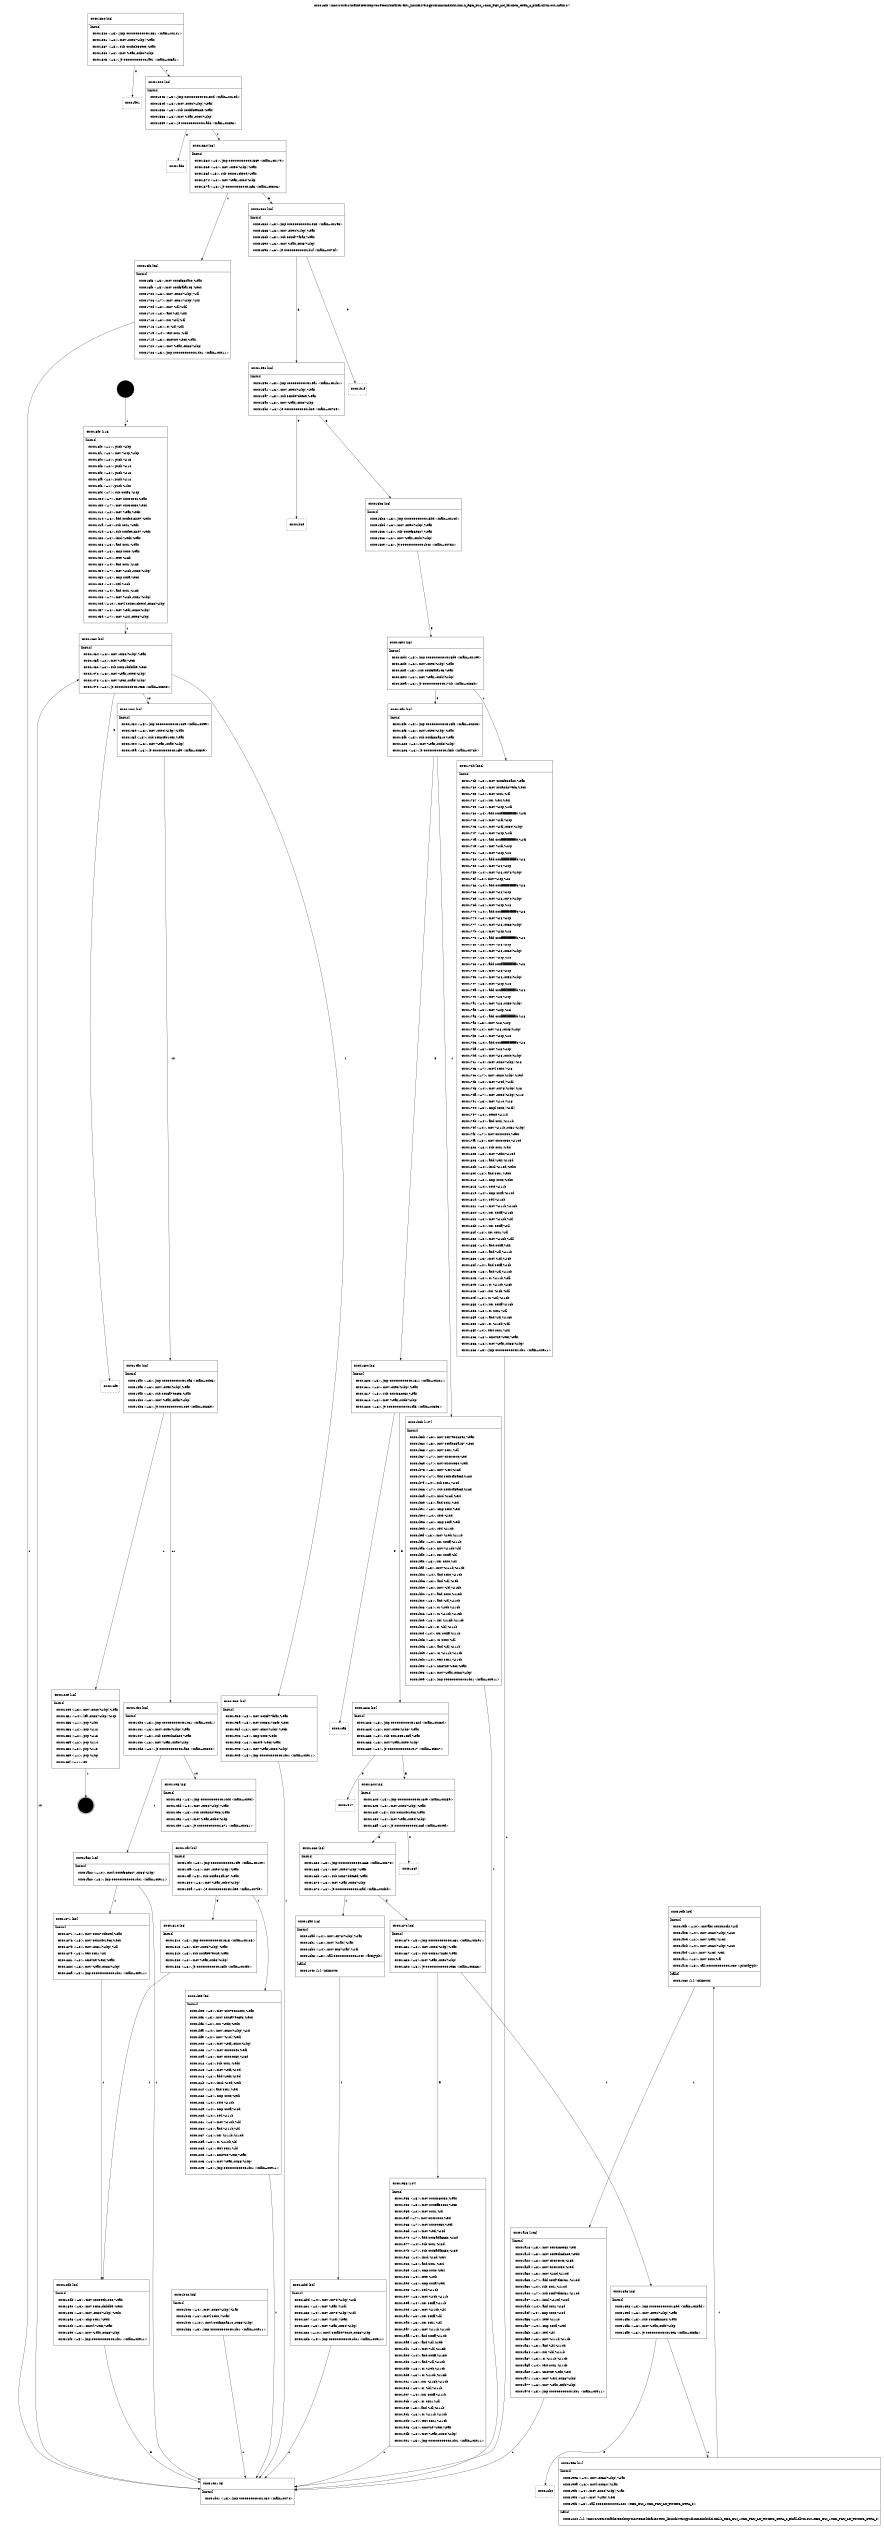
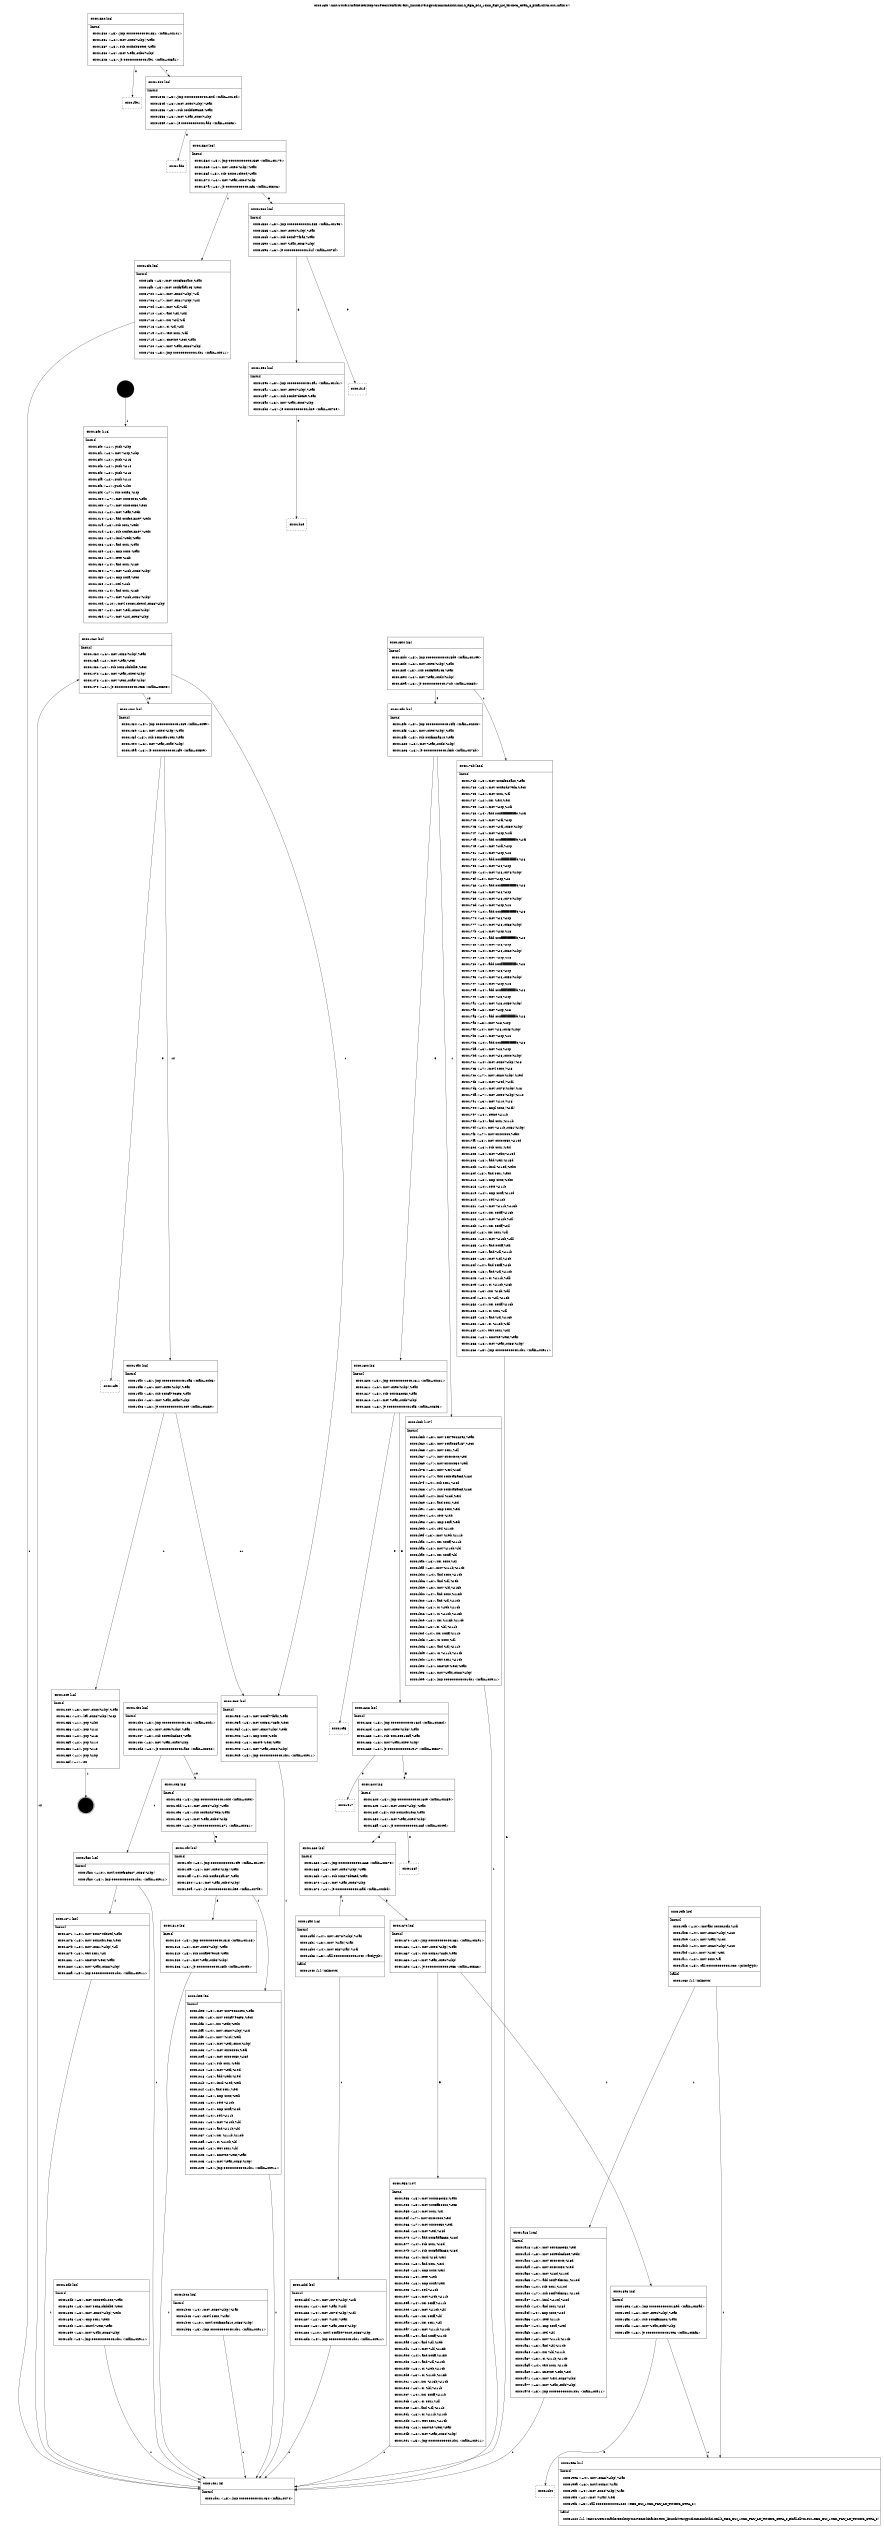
(215, 134) -> none
(413, 525) -> none
(125, 627) -> none
(90, 1036) -> (136, 1068)
(170, 1557) -> (206, 1555)
none -> (214, 1836)
(506, 1837) -> (506, 1837)
(344, 1905) -> (340, 1907)
(117, 2118) -> (164, 2233)
(101, 2128) -> (45, 2289)
(714, 2223) -> (722, 2221)
(151, 2452) -> (151, 2452)
